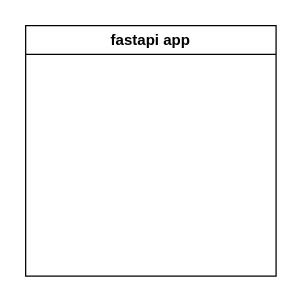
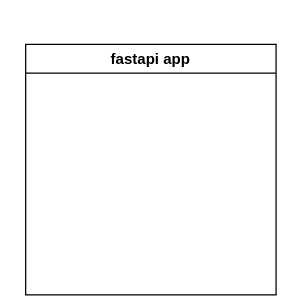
(151, 151) -> (151, 169)
